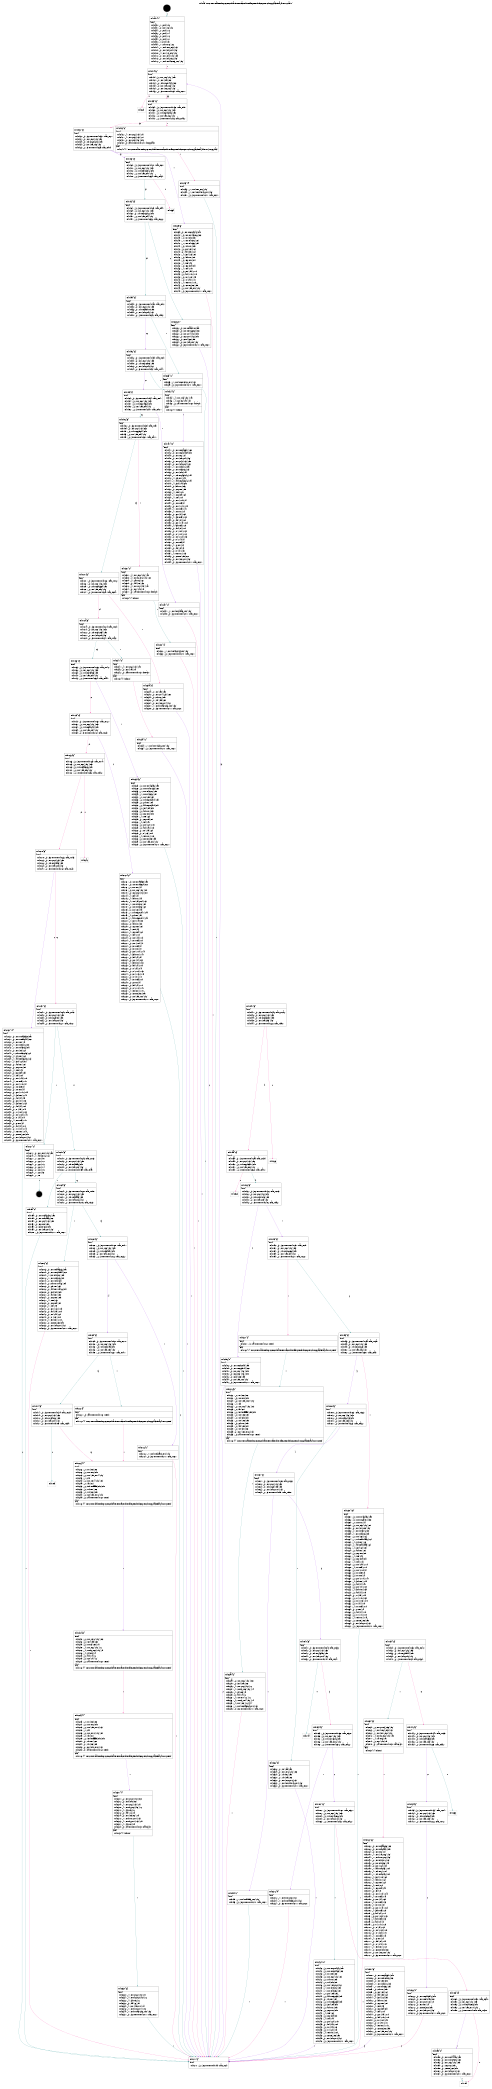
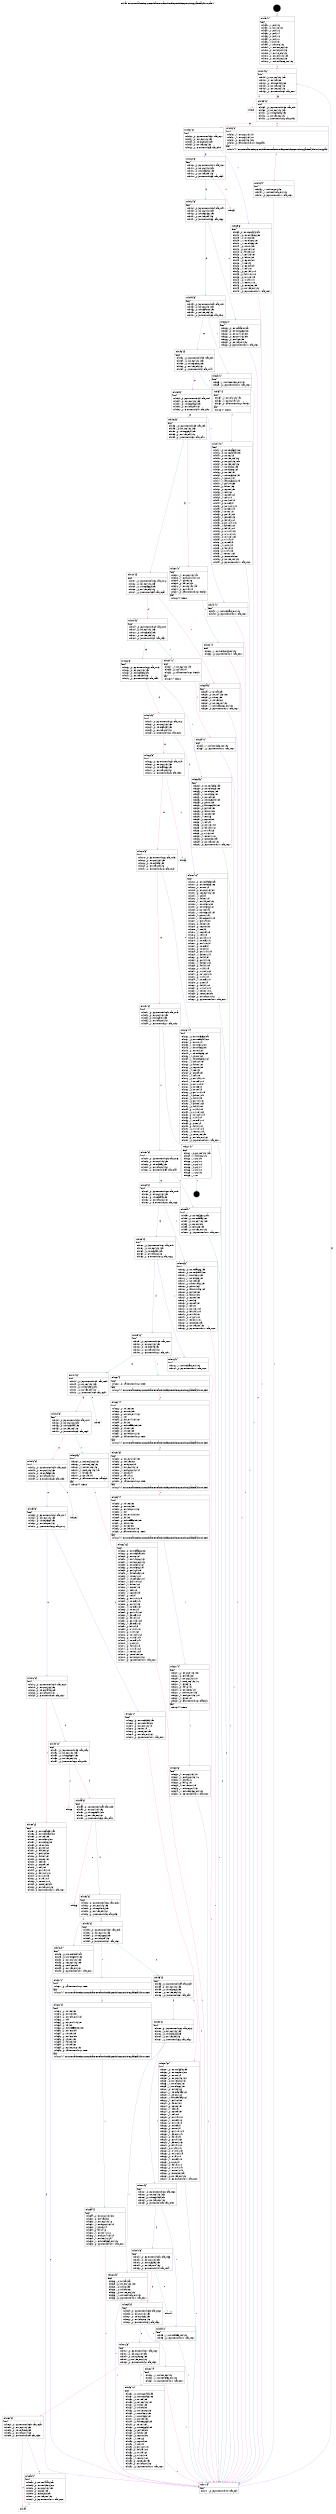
(74, 1445) -> (80, 1403)
none -> (47, 1687)
